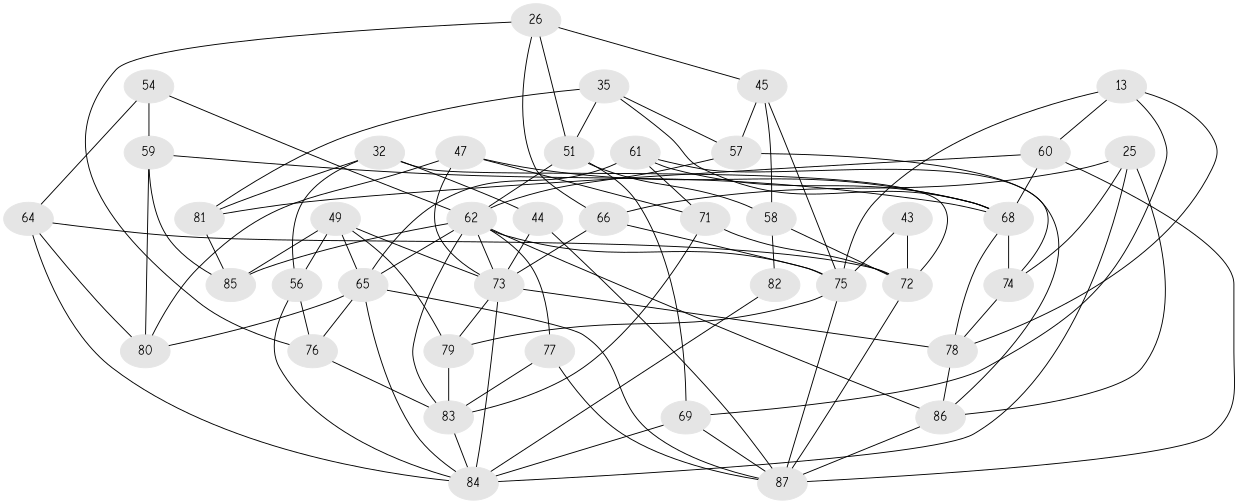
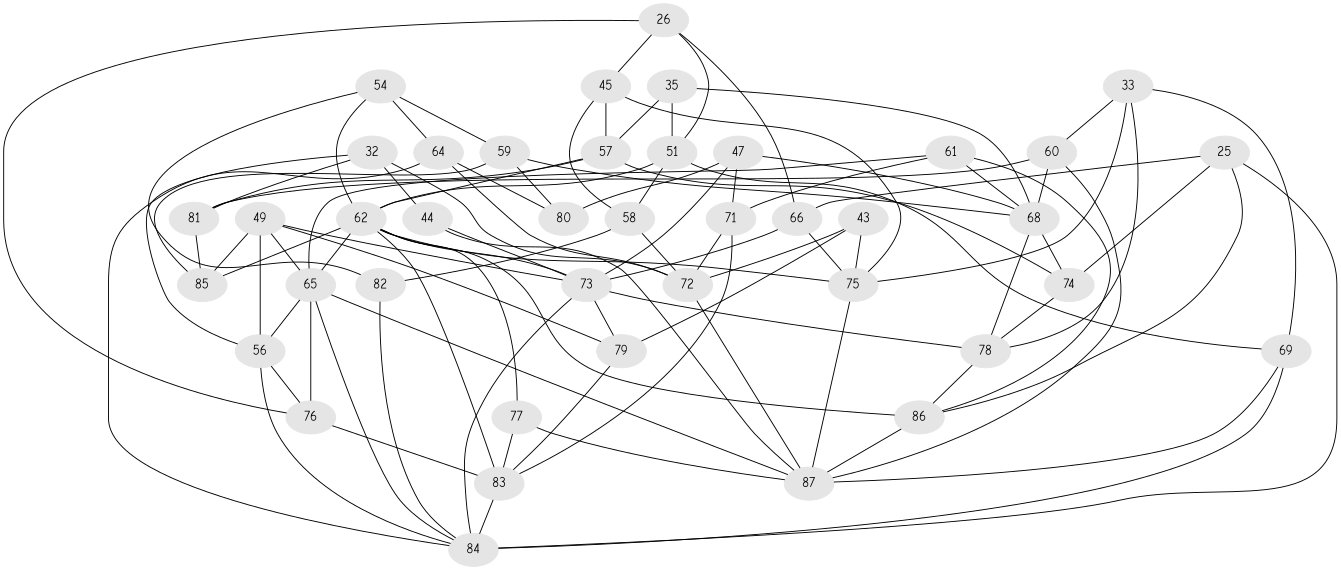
(1122, 86) -> (1128, 86)
(390, 123) -> (397, 180)
none -> (153, 192)
(657, 323) -> (745, 288)
(257, 324) -> (285, 318)
